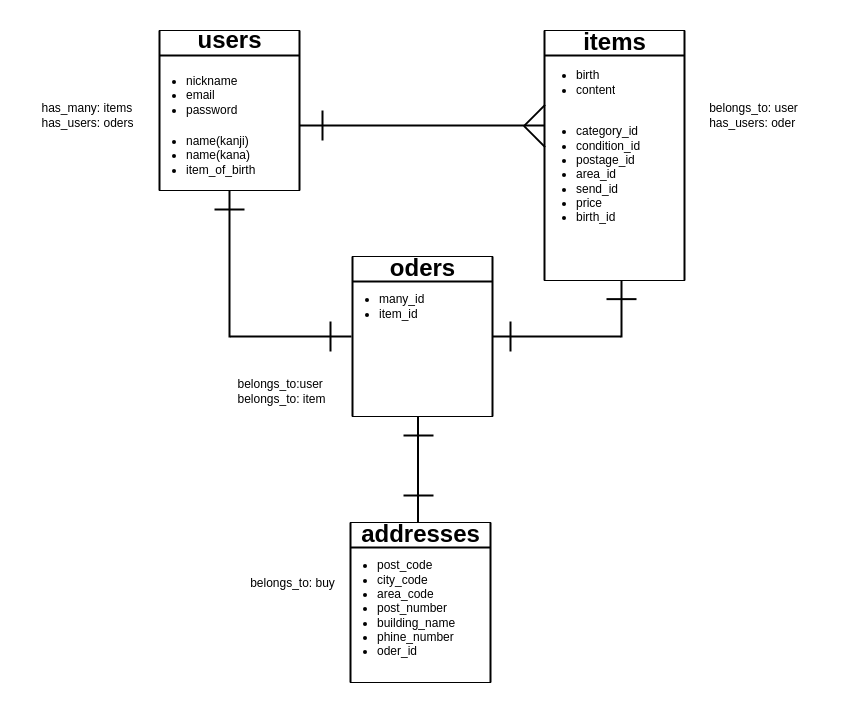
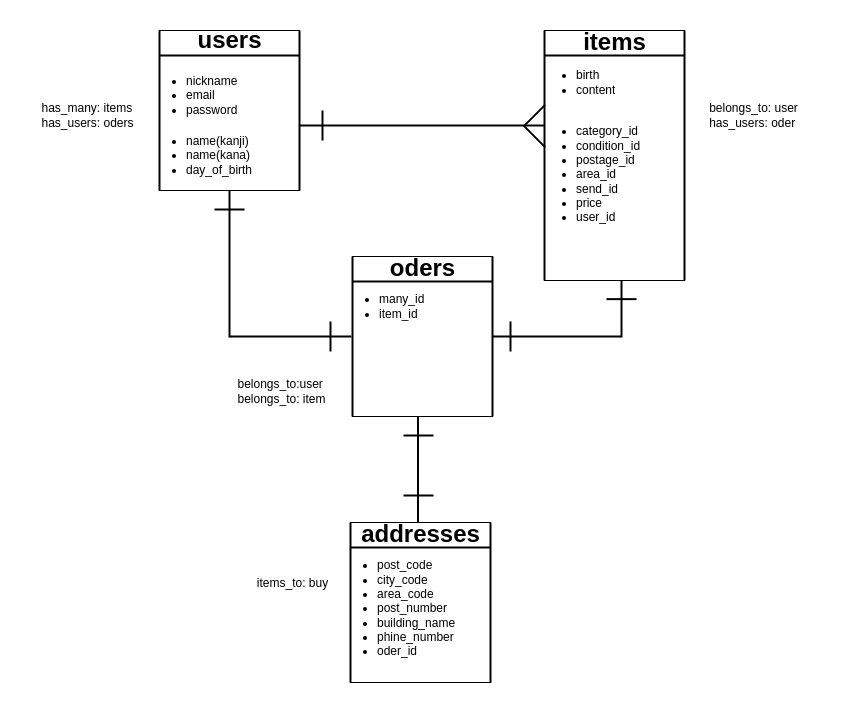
(187, 156) -> (185, 156)
(572, 175) -> (572, 175)
(293, 591) -> (293, 591)
